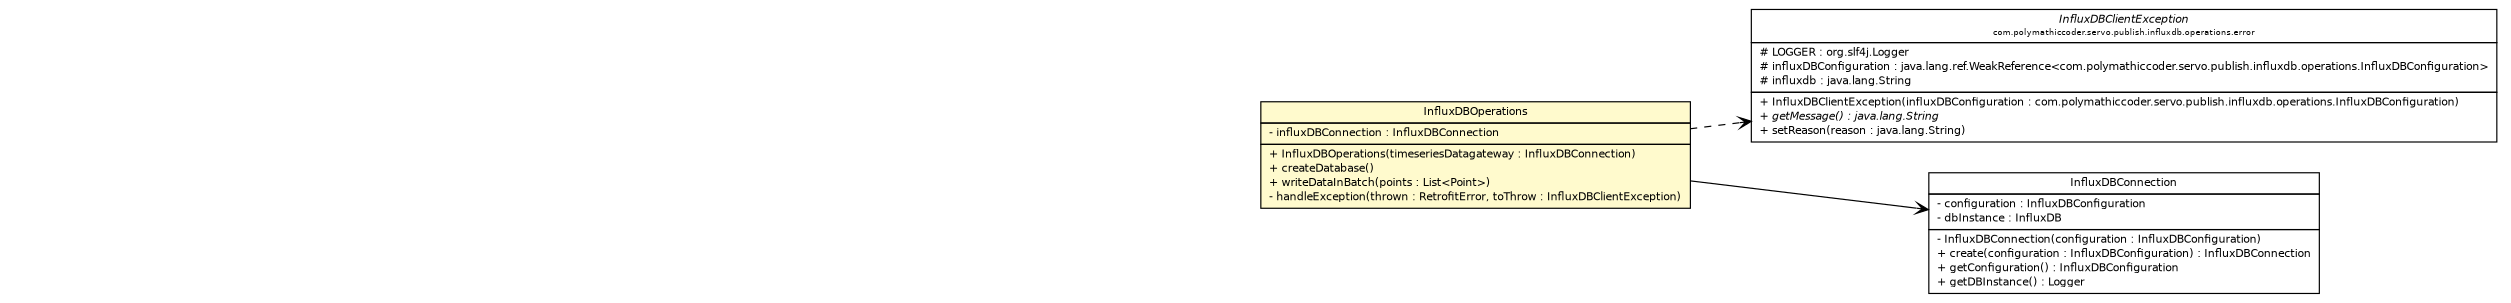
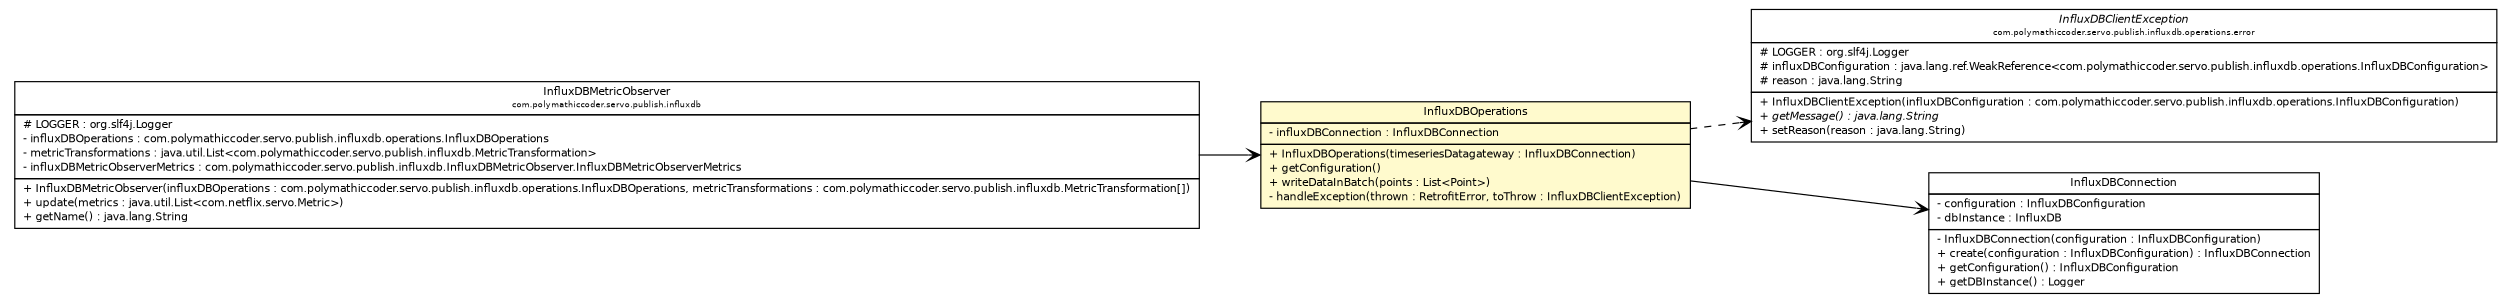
(1836, 81) -> (1831, 81)
none -> (606, 155)
(1322, 169) -> (1325, 169)
